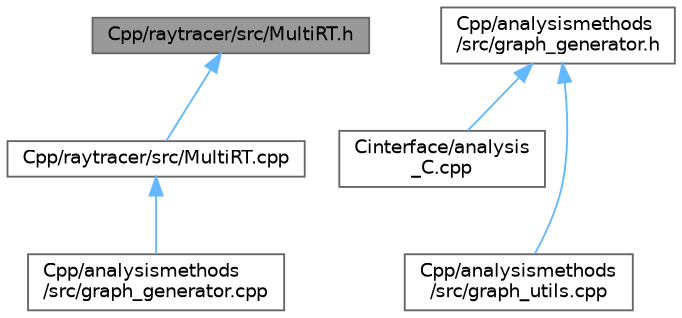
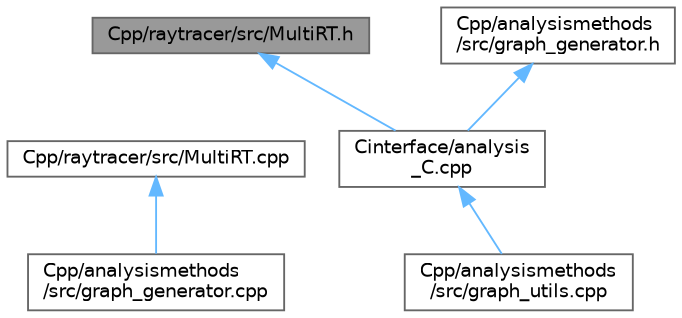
(188, 105) -> (336, 97)
(565, 171) -> (486, 229)
